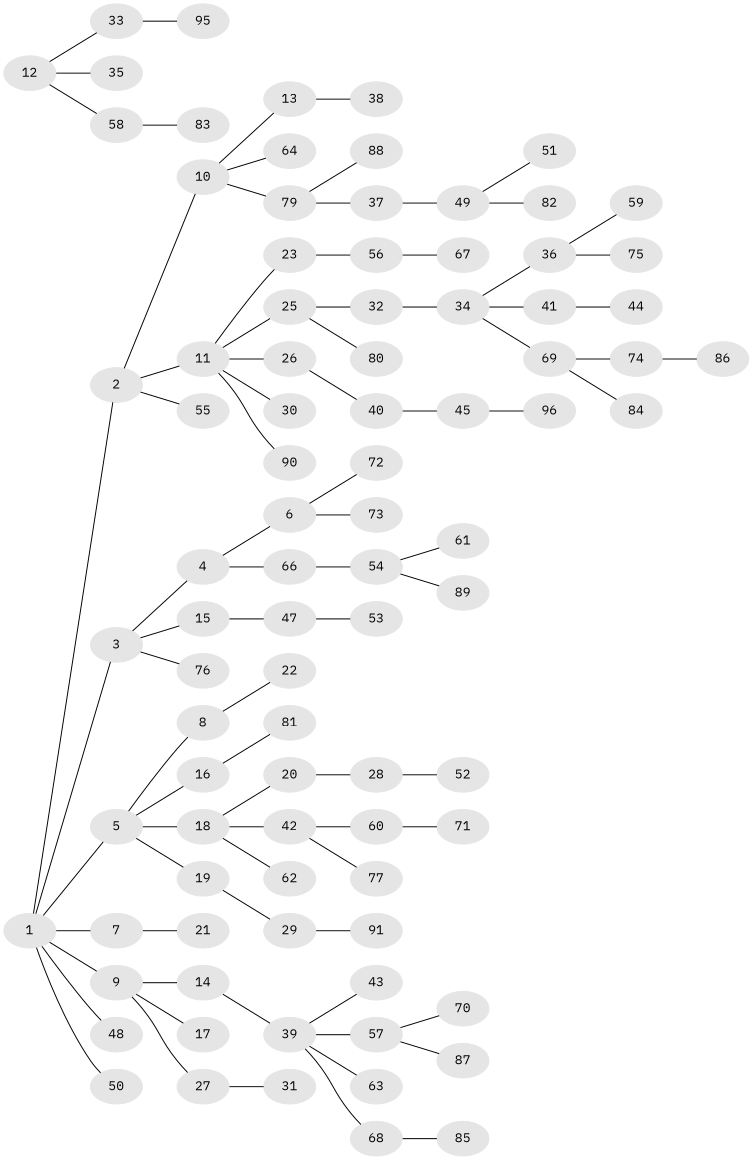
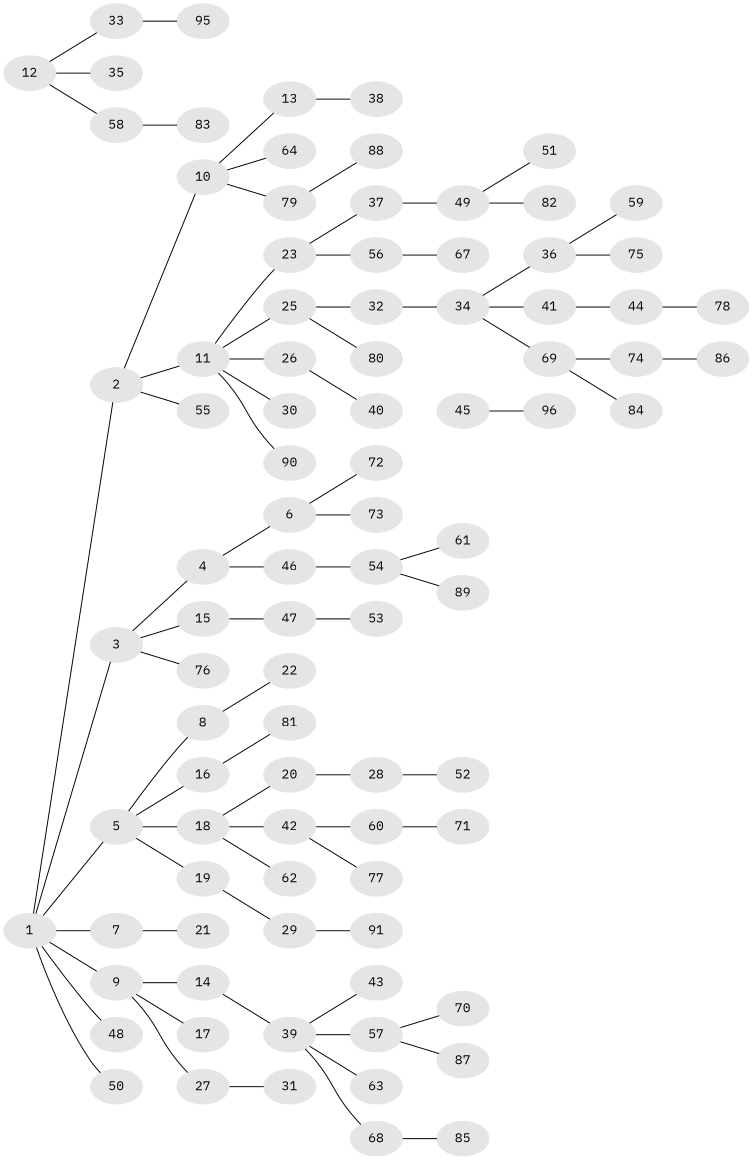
(333, 203) -> (333, 229)
none -> (723, 307)
(420, 411) -> none
(290, 567) -> (290, 567)
